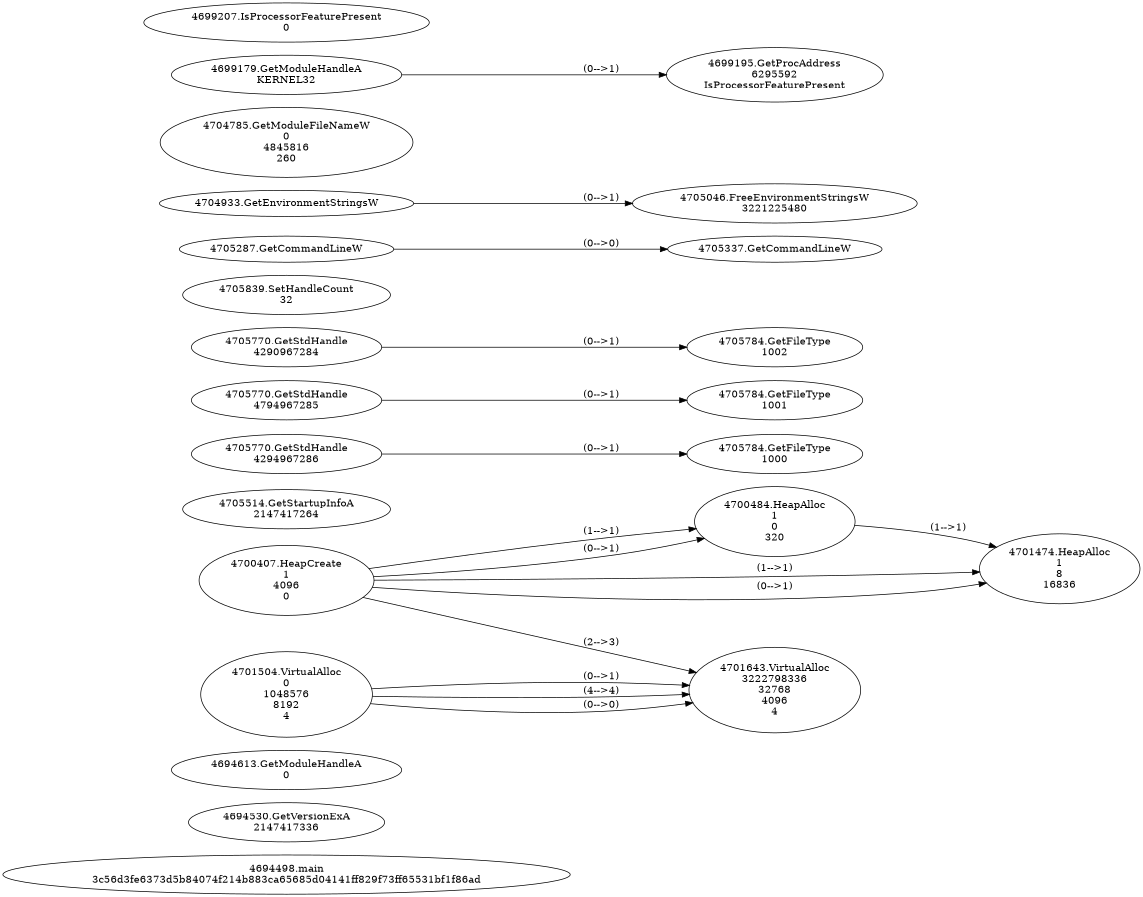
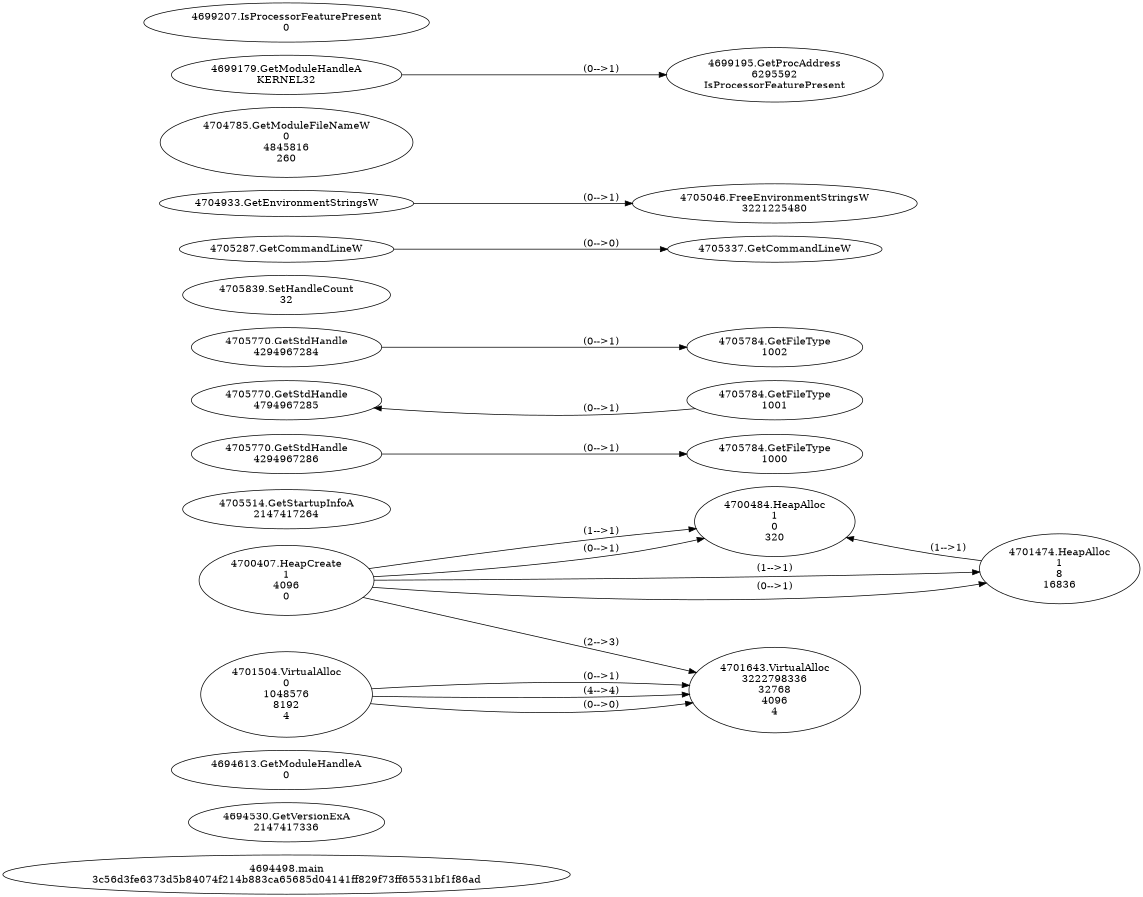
(287, 347) -> (287, 347)
(531, 400) -> (538, 415)
(922, 532) -> (917, 551)
